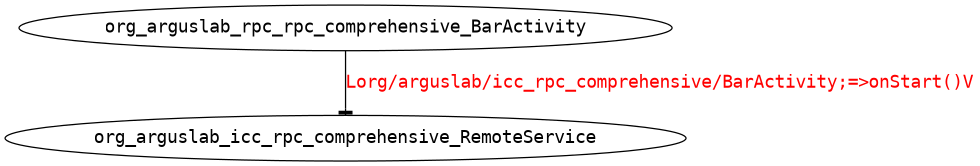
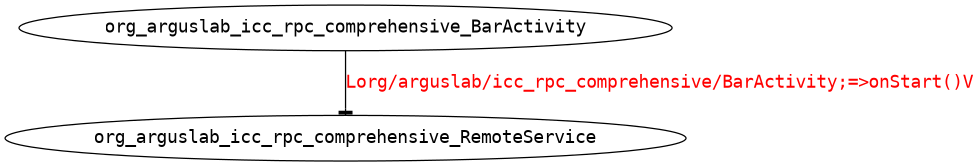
(346, 28) -> (346, 28)
